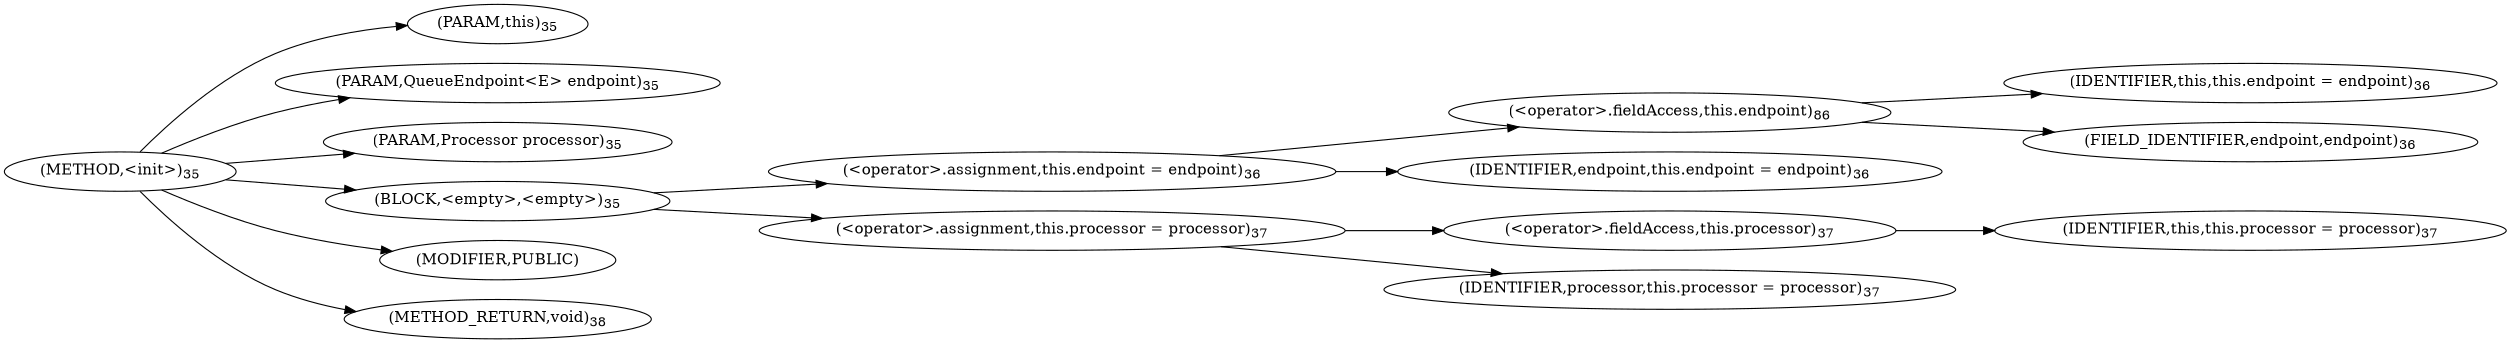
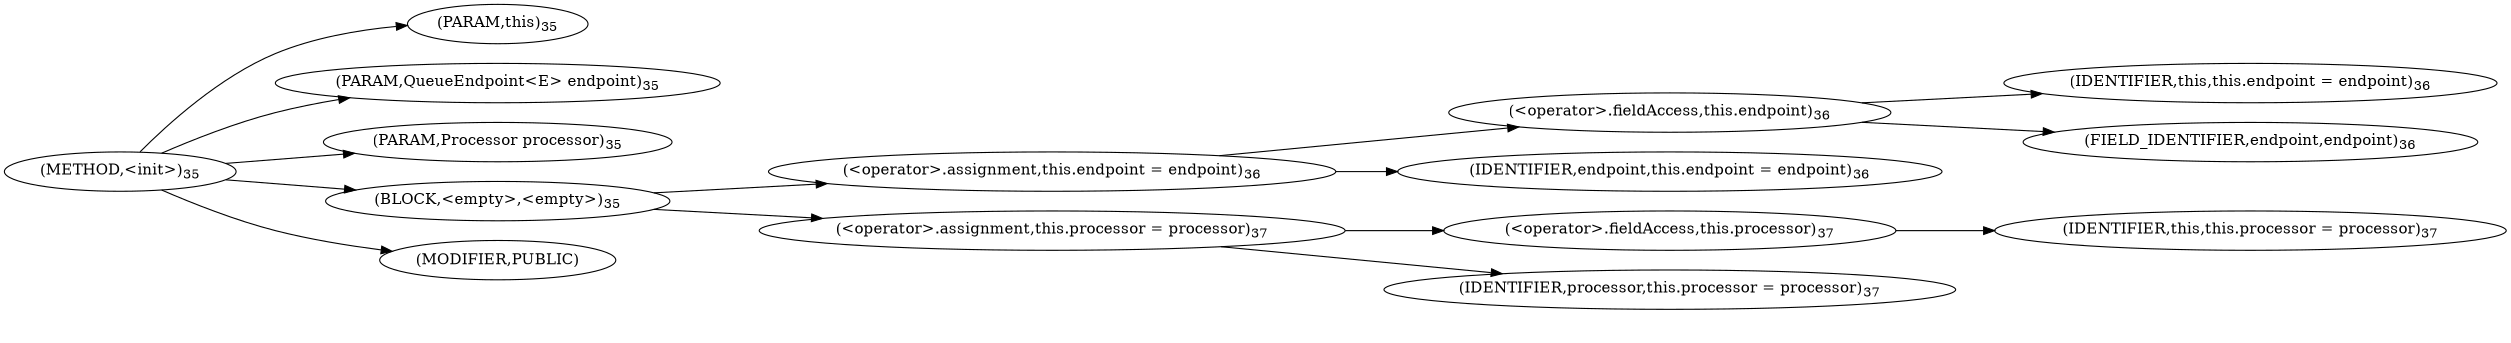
(1822, 111) -> (1822, 111)
(498, 319) -> none
